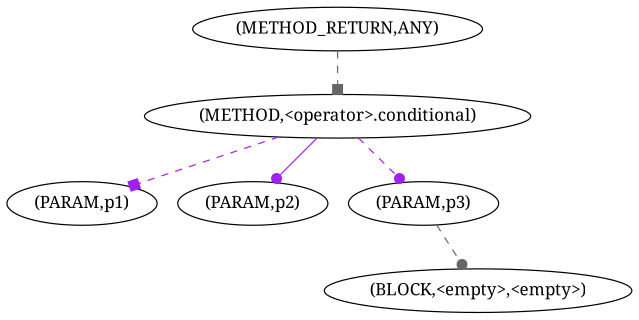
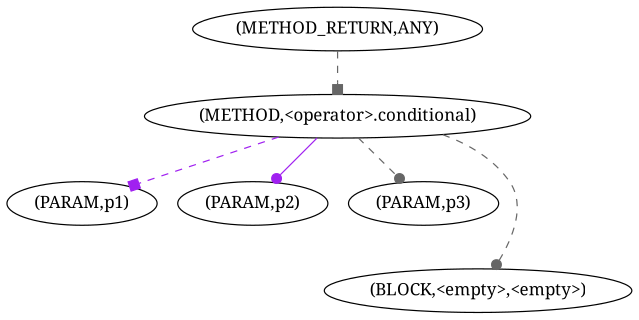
(377, 157) -> (377, 157)
(448, 243) -> (510, 182)
